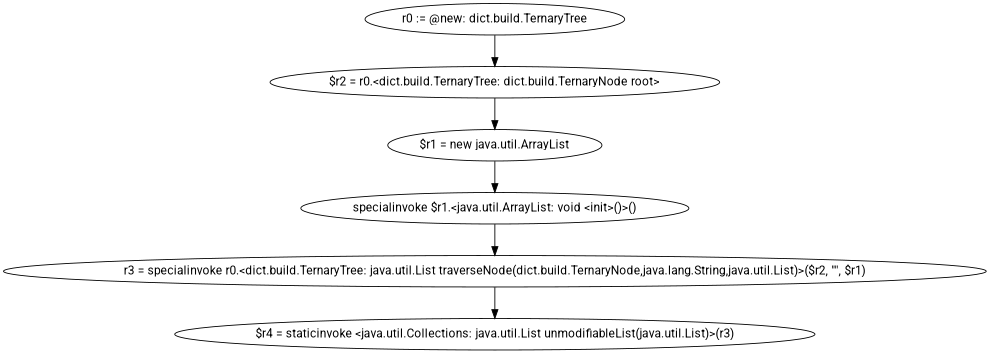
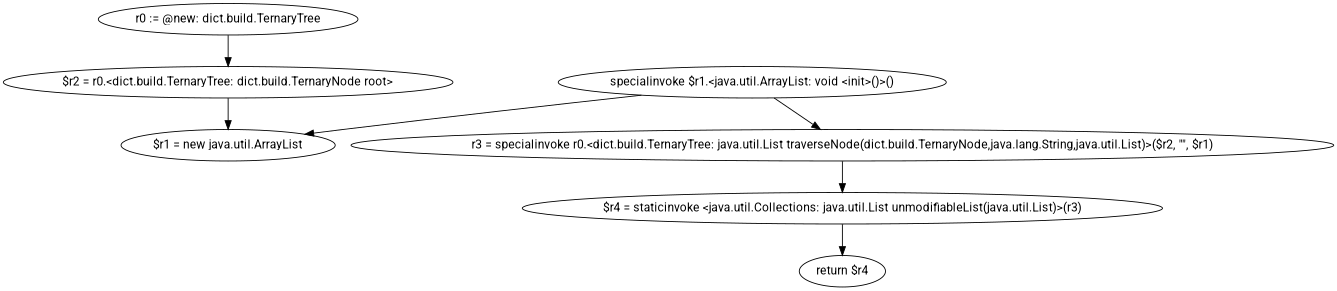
(495, 172) -> (478, 114)
none -> (842, 271)
